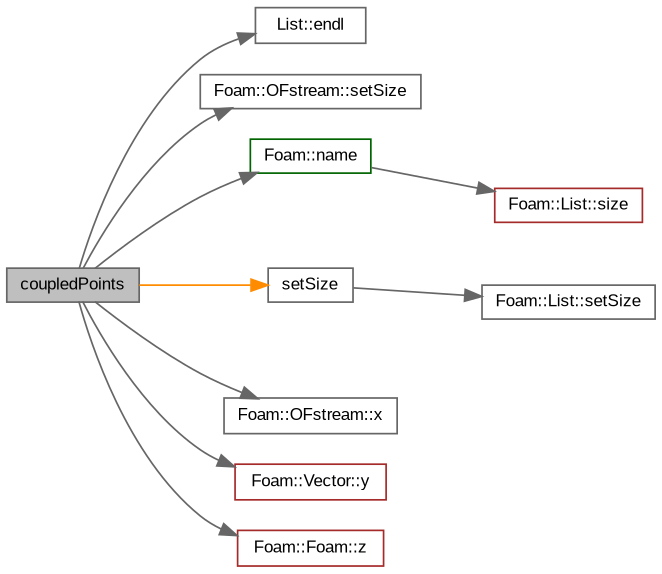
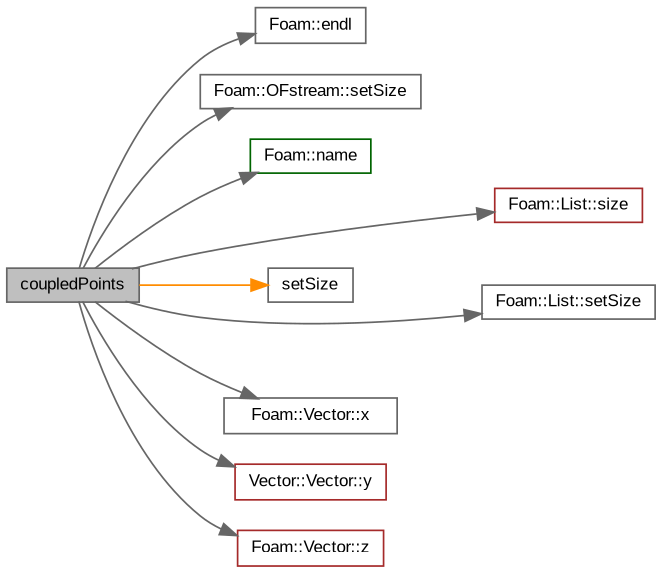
(311, 25) -> (311, 25)
(424, 178) -> (303, 236)
(409, 292) -> (294, 323)
(311, 416) -> (311, 416)
(311, 482) -> (311, 482)
(311, 548) -> (311, 548)
